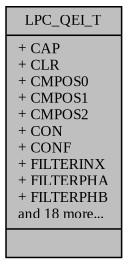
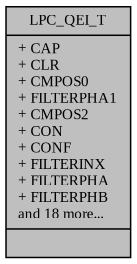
(54, 98) -> (68, 98)
